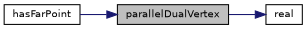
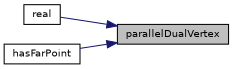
(242, 15) -> (84, 21)
